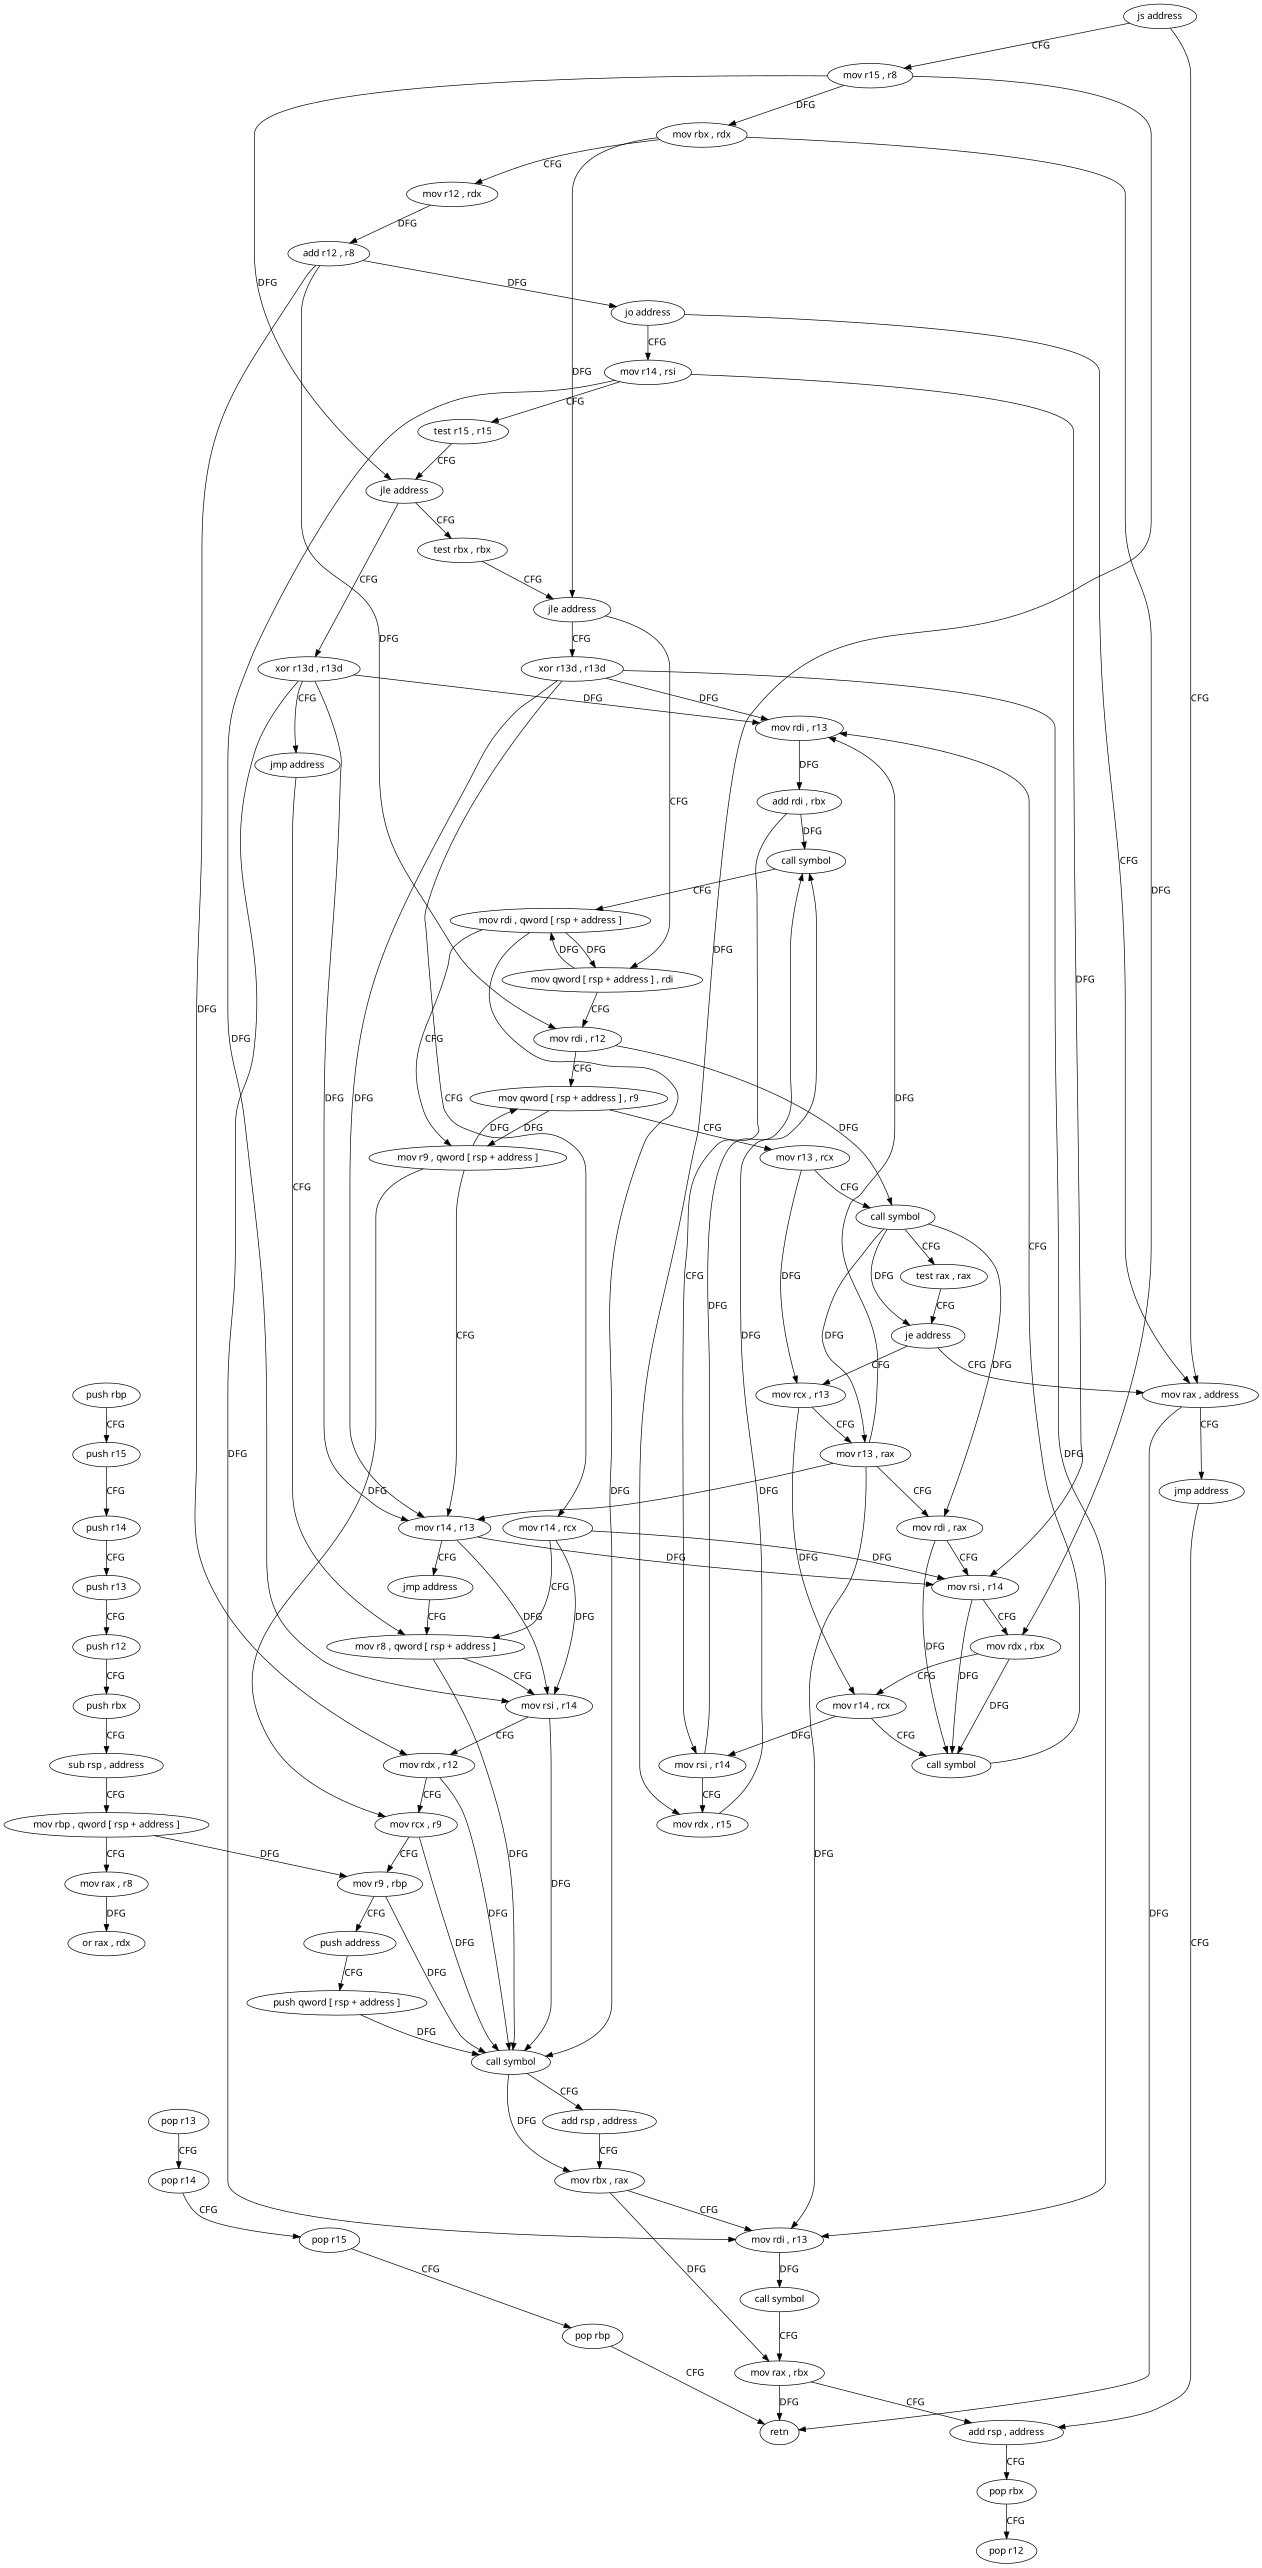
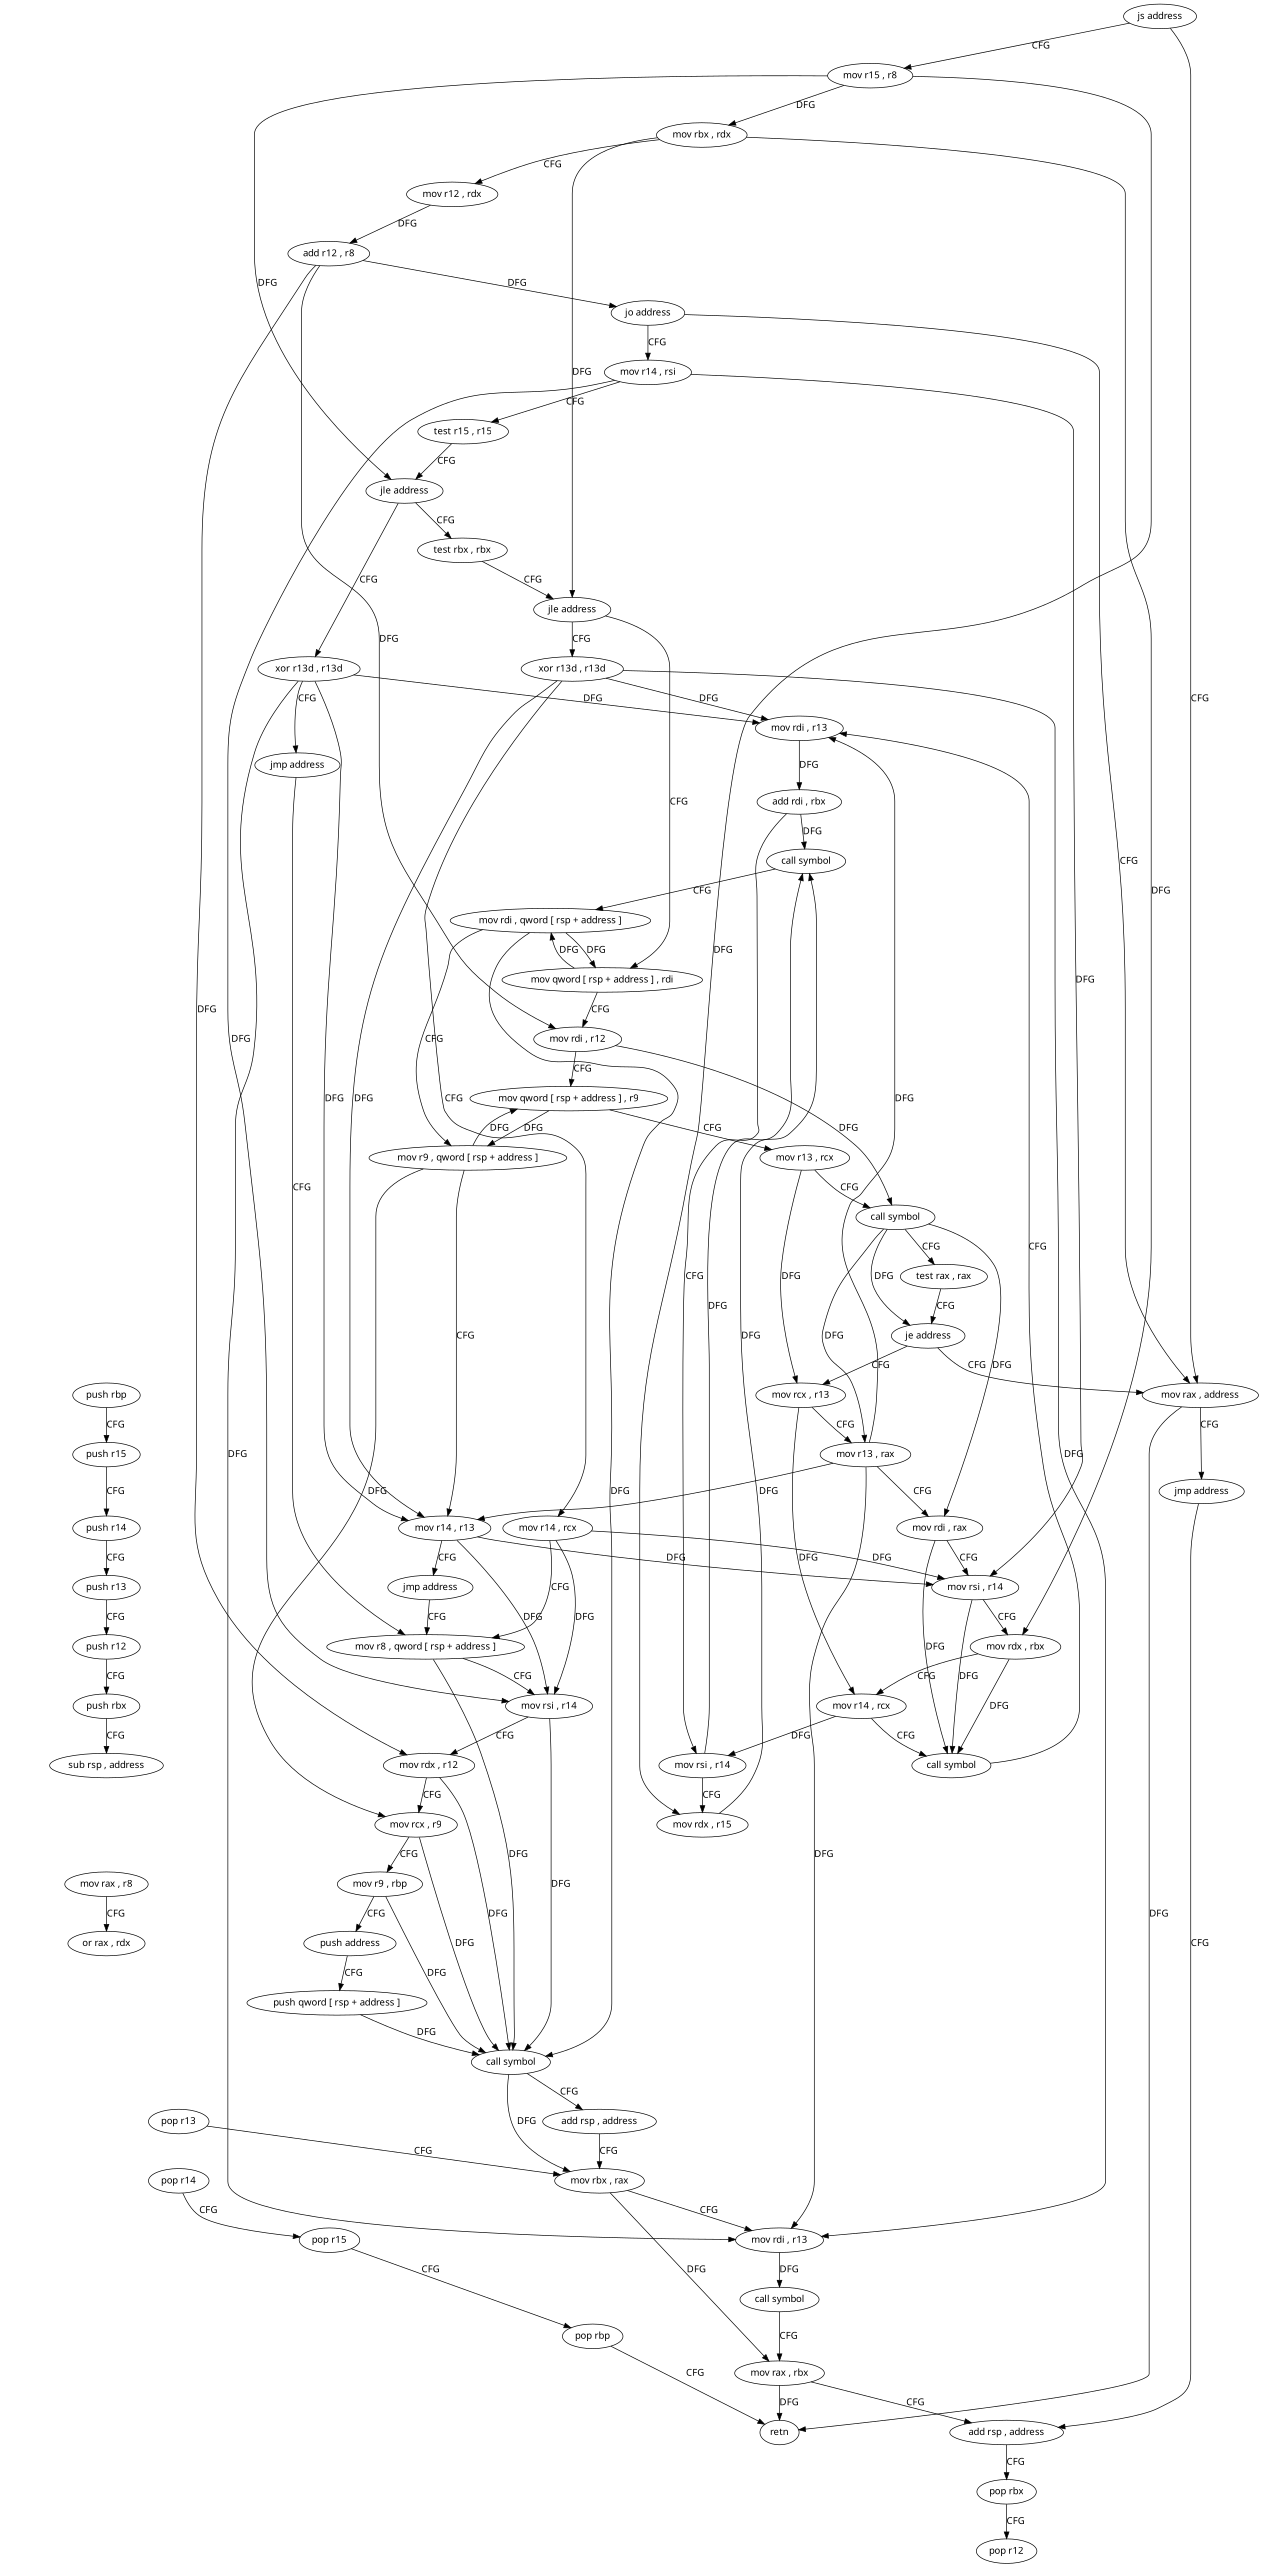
(106, 1825) -> none
(116, 1914) -> (116, 1914)
(179, 2148) -> (380, 2150)
